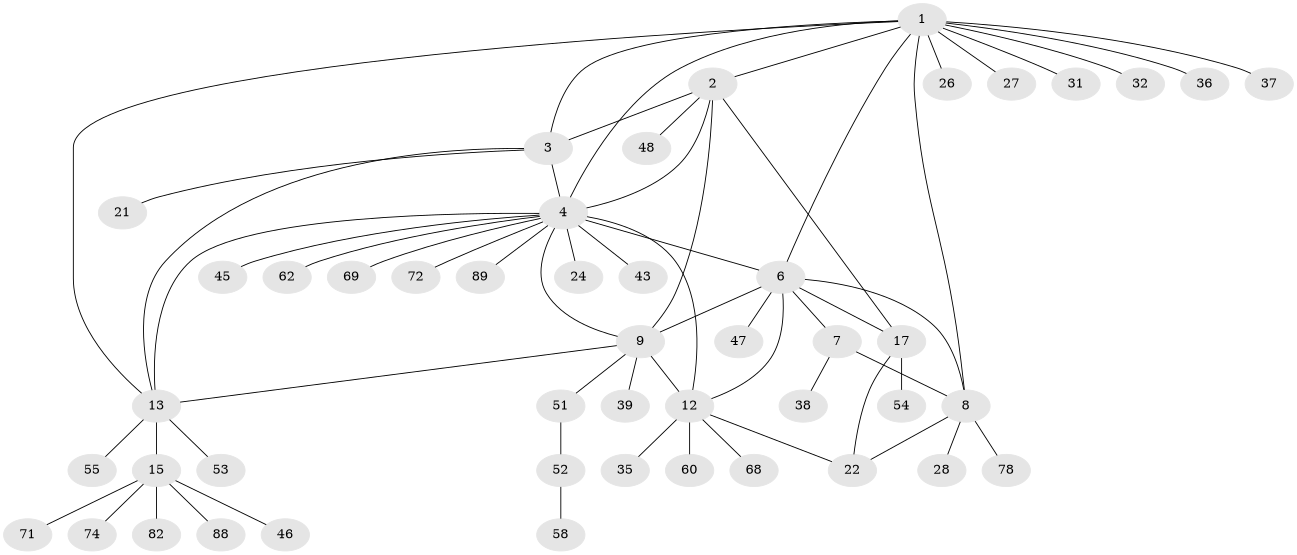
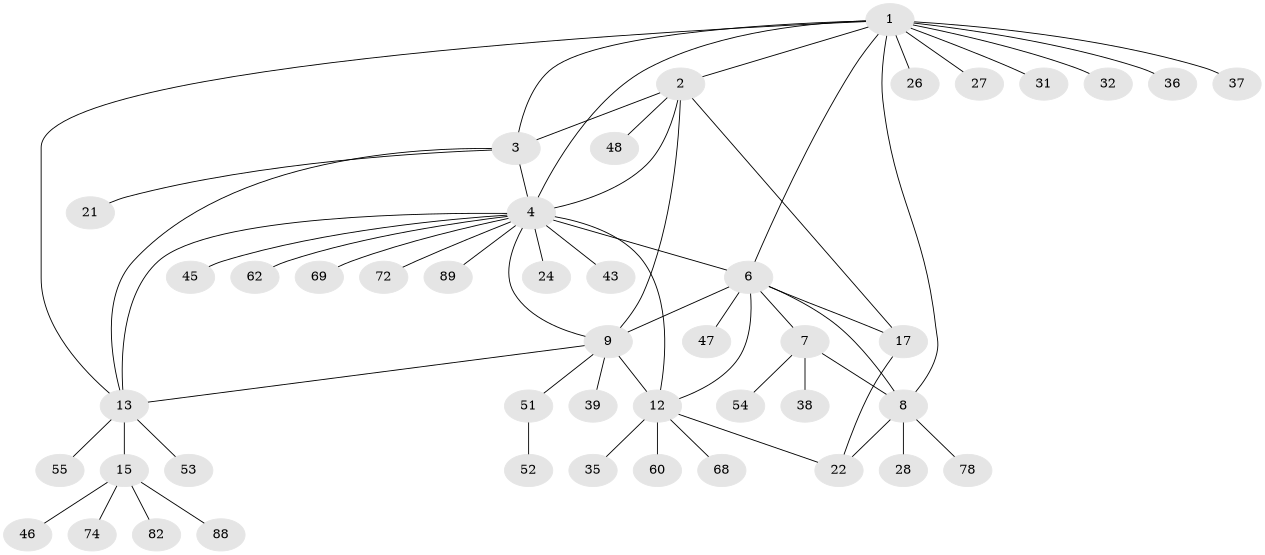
(902, 368) -> (773, 374)
(28, 535) -> none
(561, 535) -> none
